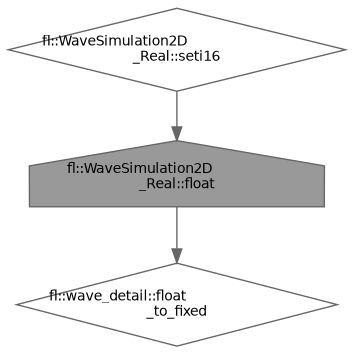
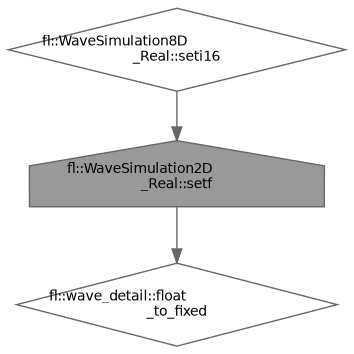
(177, 50) -> (177, 50)
(177, 177) -> (177, 177)
